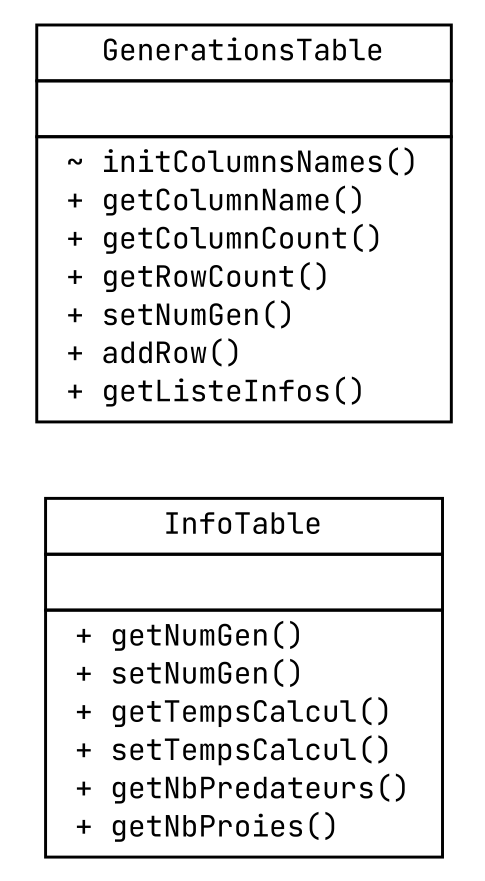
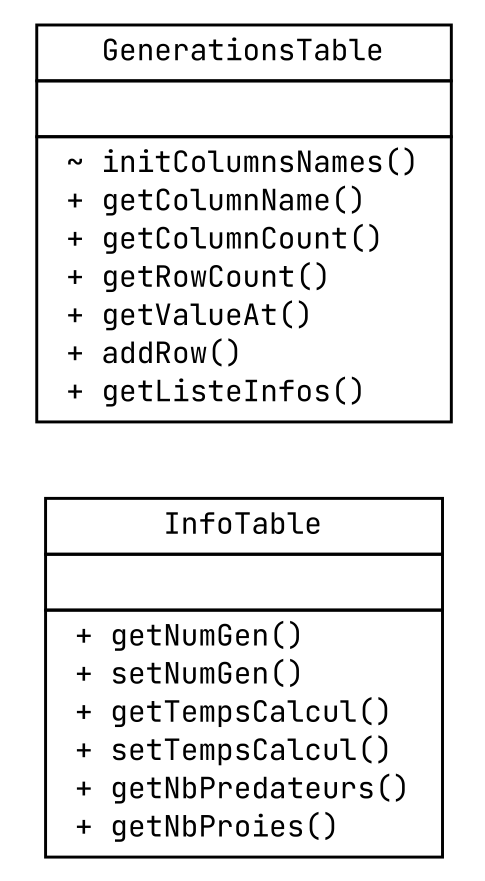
(182, 316) -> (191, 316)
